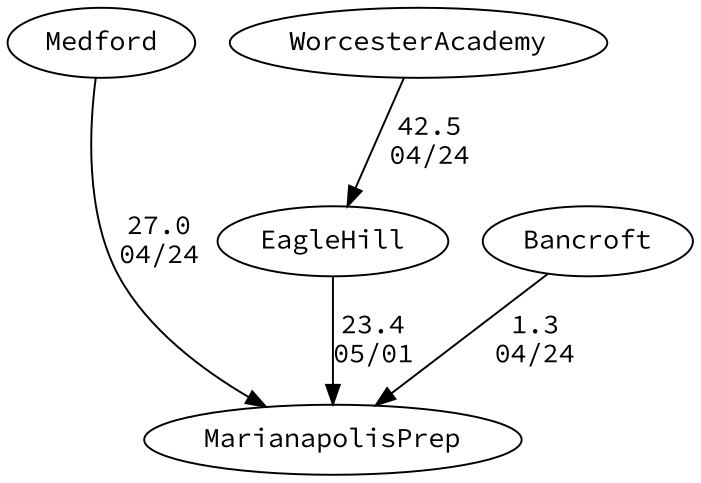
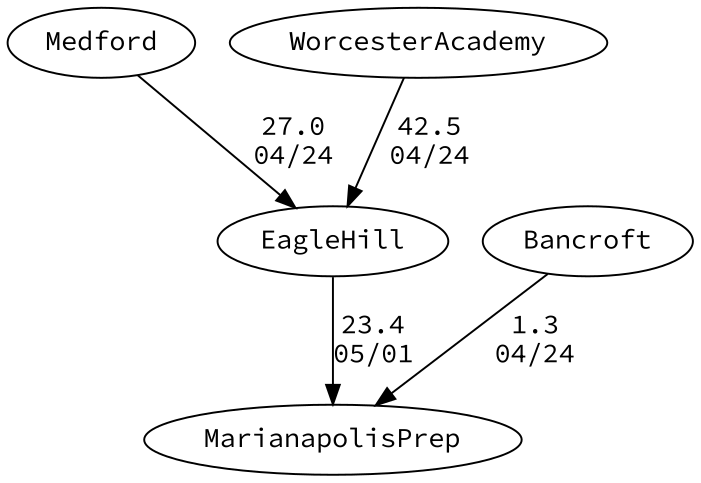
(114, 265) -> (209, 135)
